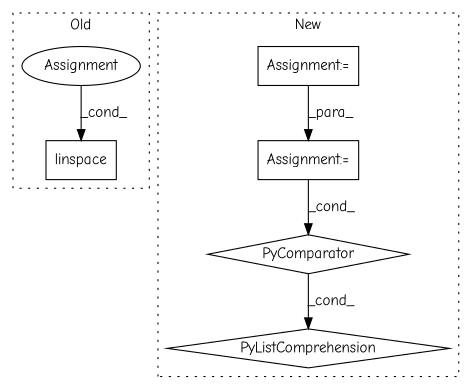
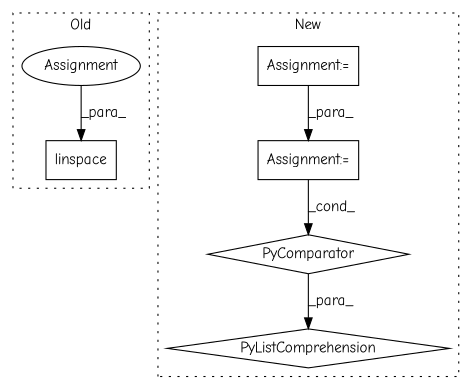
(104, 113) -> (104, 113)
(331, 301) -> (331, 301)
